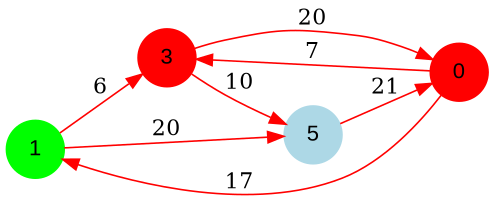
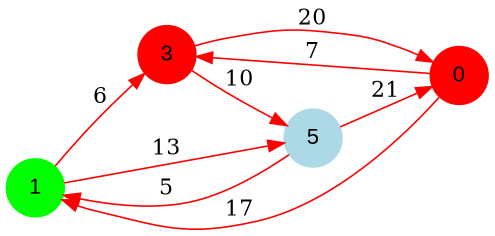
(167, 129) -> (167, 149)
none -> (190, 202)
